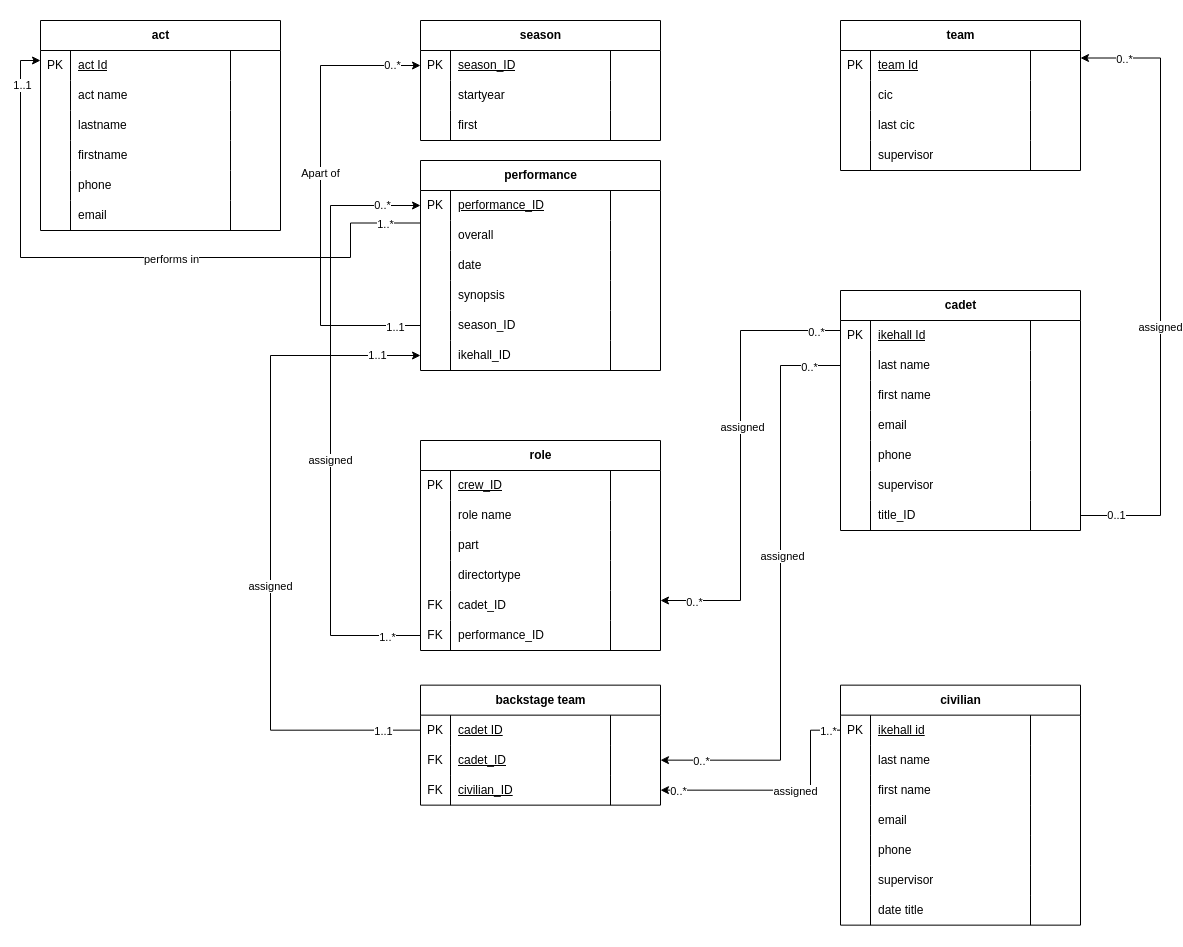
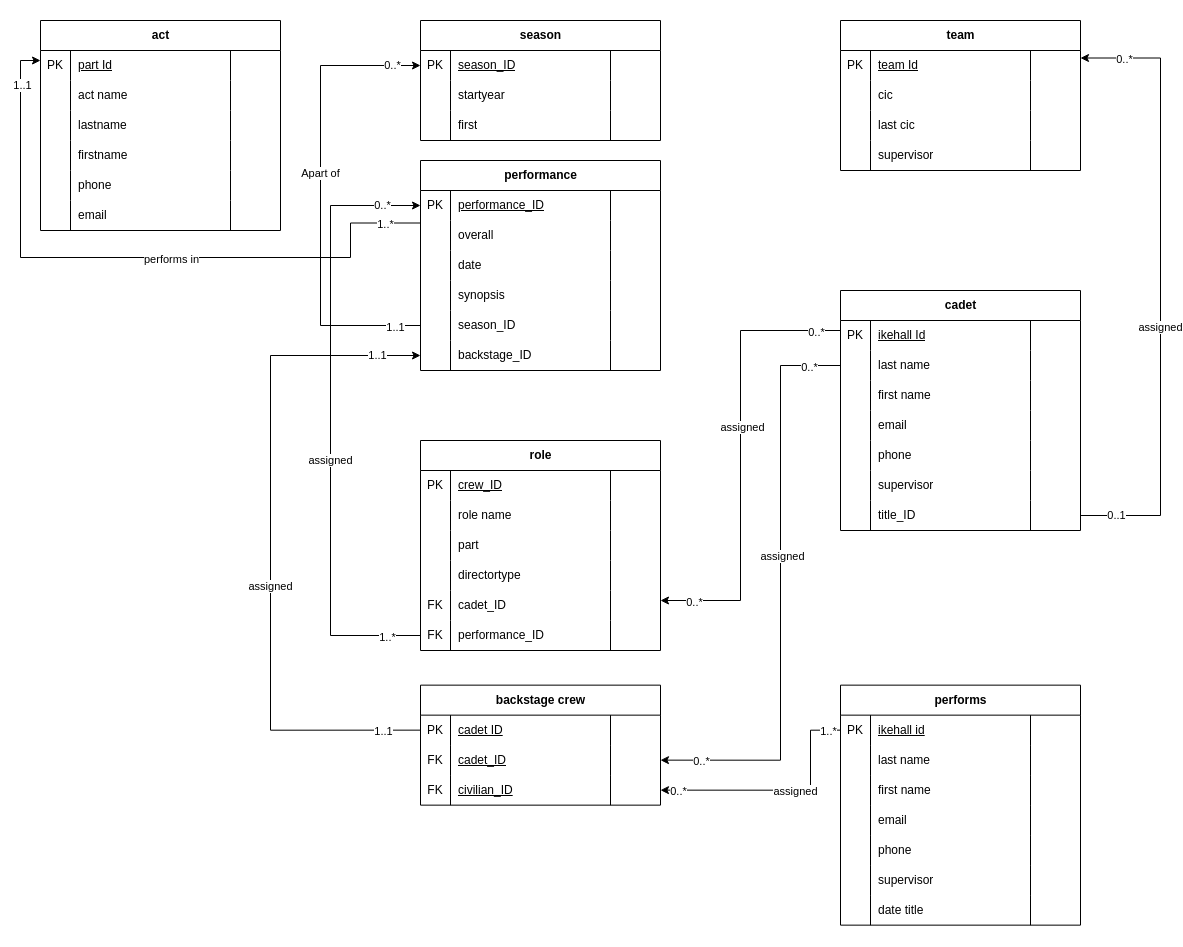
(97, 66) -> (100, 66)
(487, 356) -> (499, 356)
(541, 701) -> (541, 701)
(961, 701) -> (961, 701)
